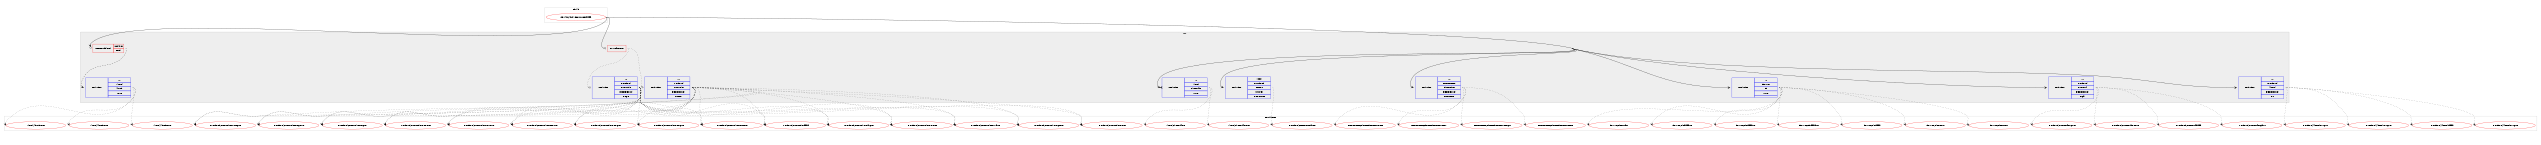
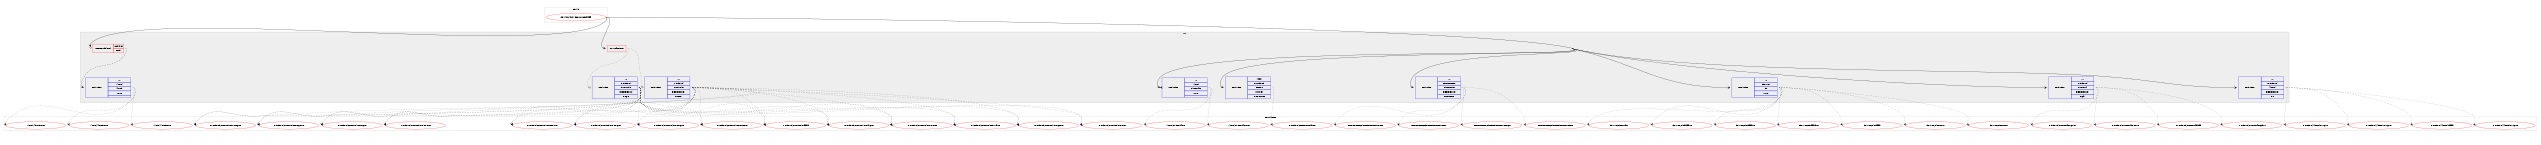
(607, 30) -> (607, 30)
(479, 125) -> none
